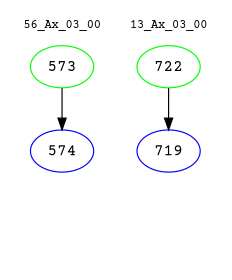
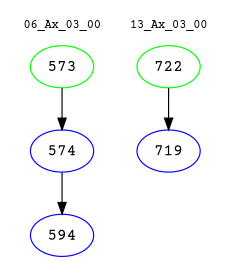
(63, 25) -> (63, 25)
none -> (62, 235)
